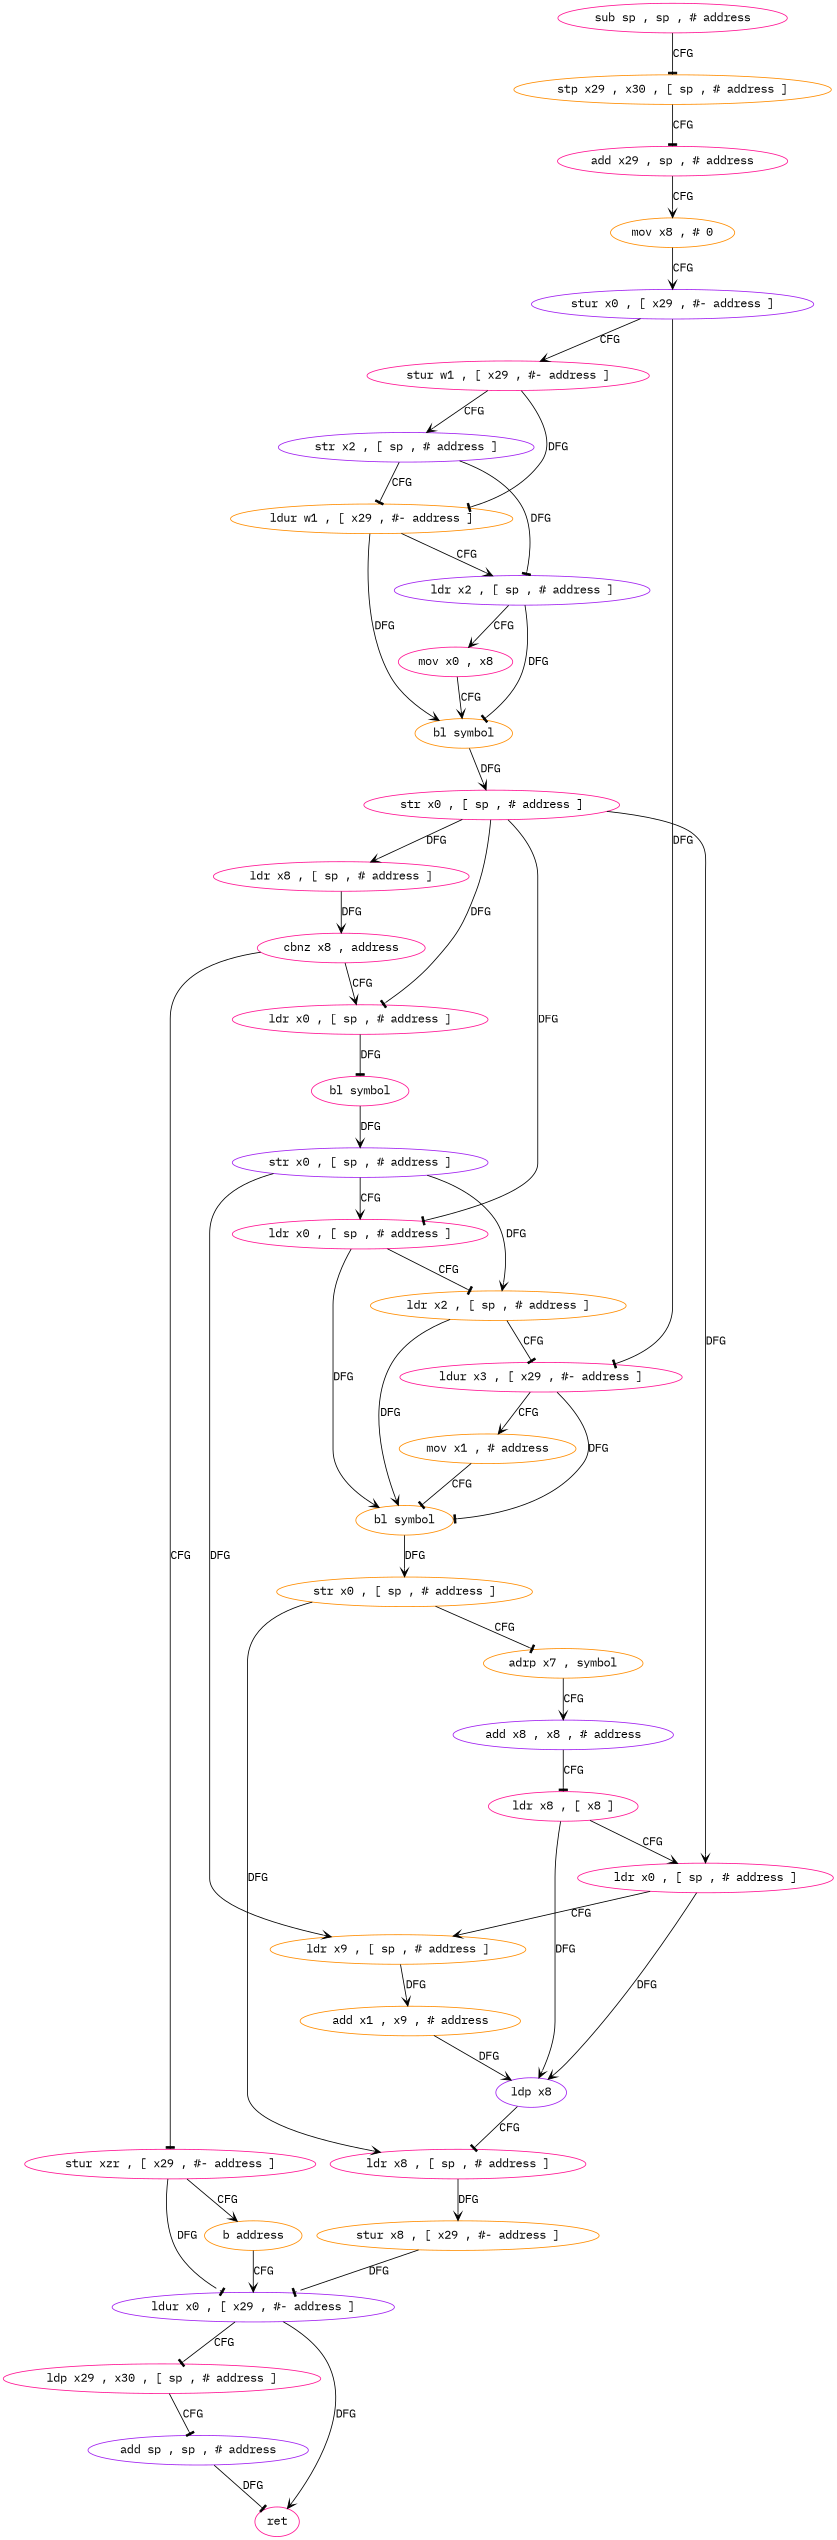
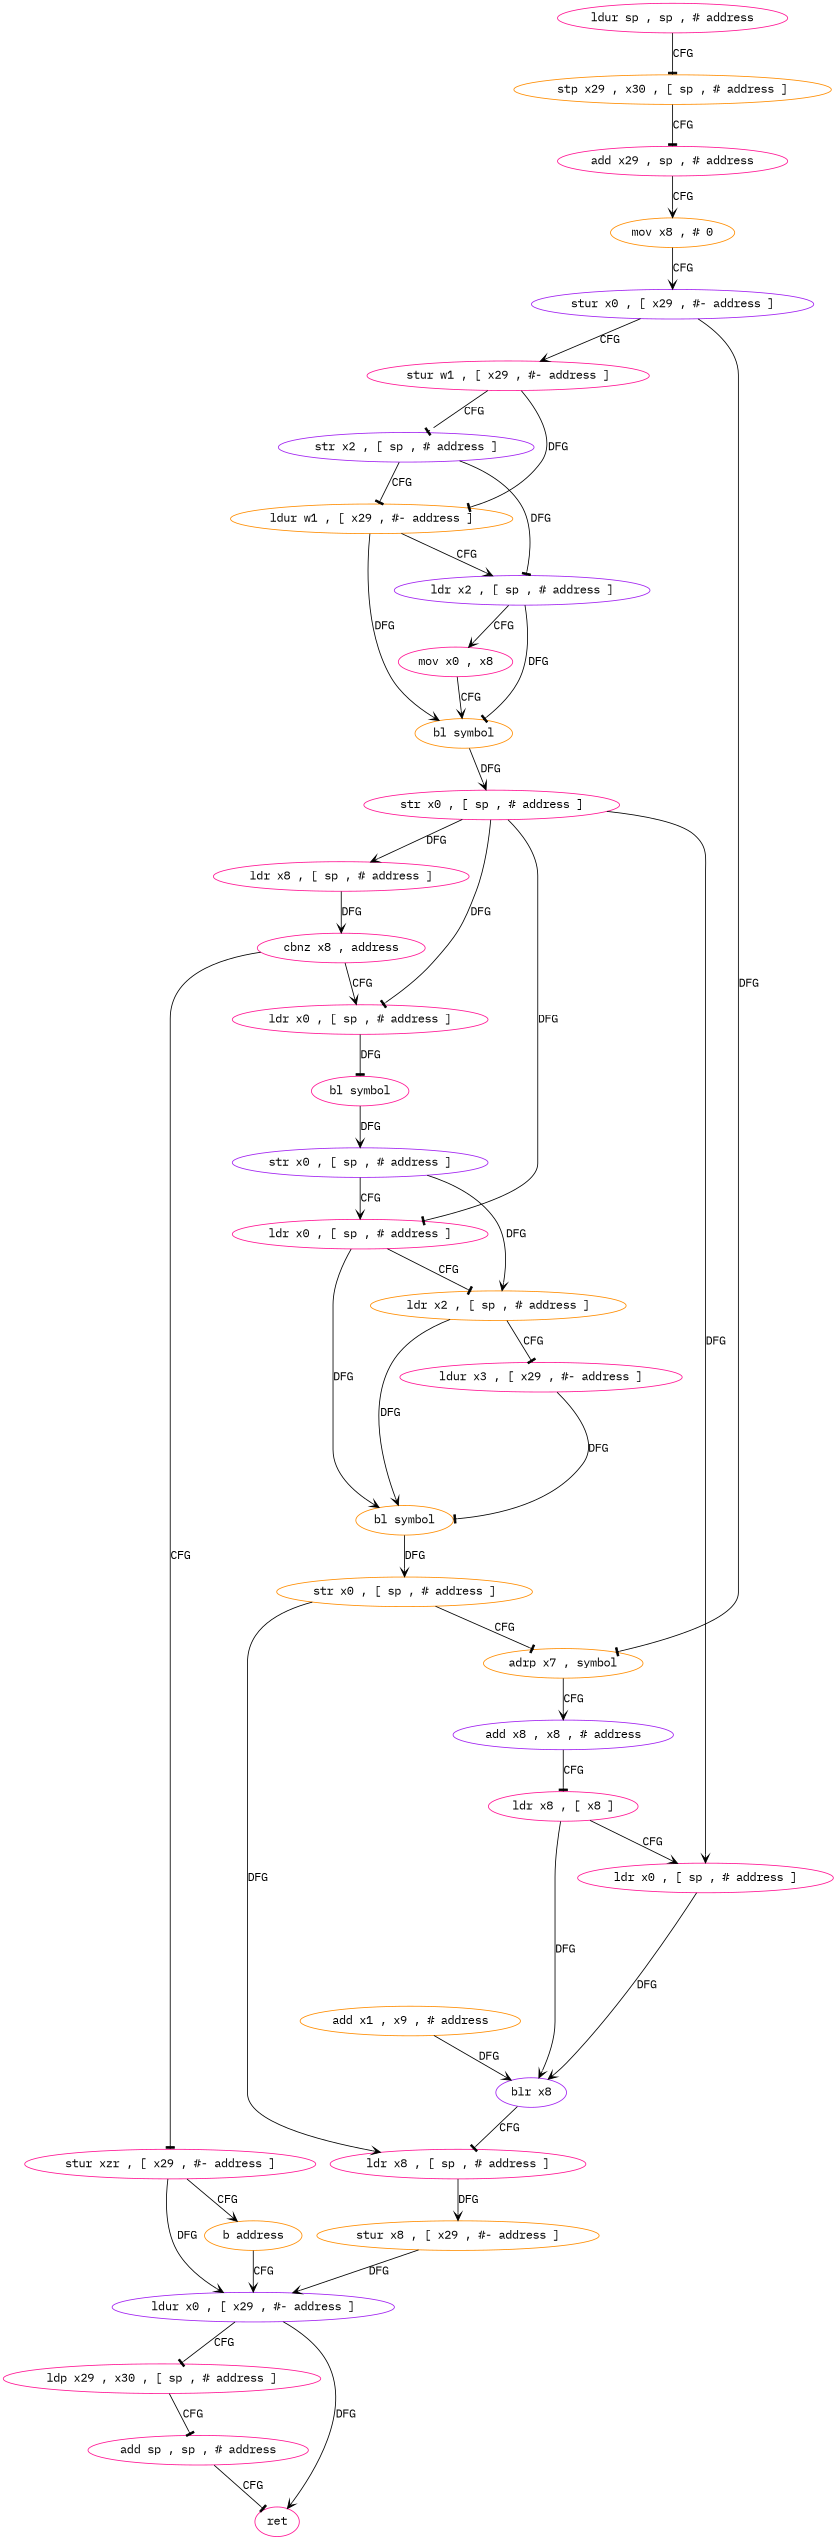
(673, 18) -> (673, 18)
(461, 409) -> (461, 409)
(673, 855) -> (738, 1017)
(488, 1449) -> none
(398, 1949) -> none
(531, 2093) -> (531, 2093)
(173, 2242) -> (173, 2242)
(360, 2270) -> (360, 2270)
(198, 2450) -> (198, 2450)
(253, 2486) -> (253, 2486)
